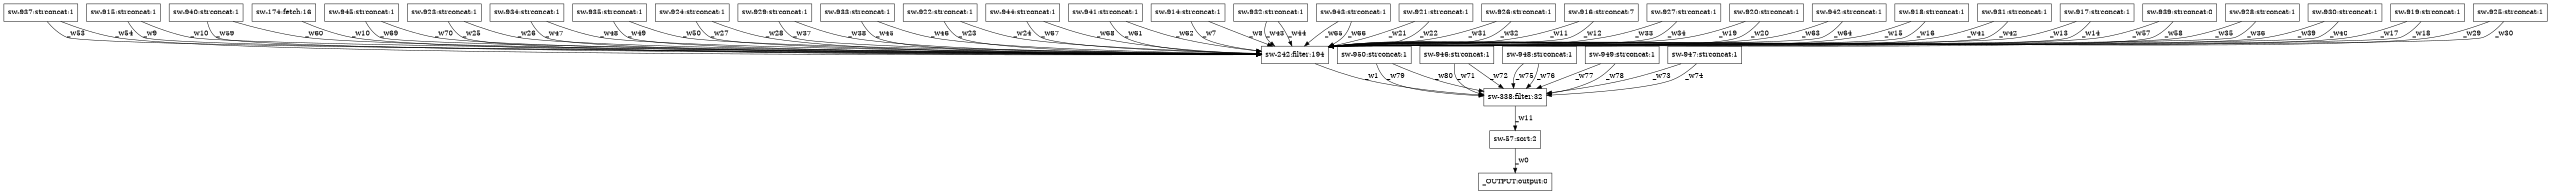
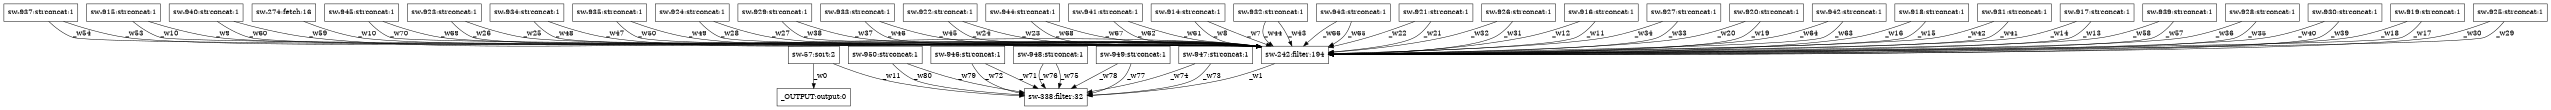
(284, 13) -> (284, 13)
(1601, 13) -> (1601, 13)
(2180, 13) -> (2180, 13)
(1515, 116) -> (925, 87)
